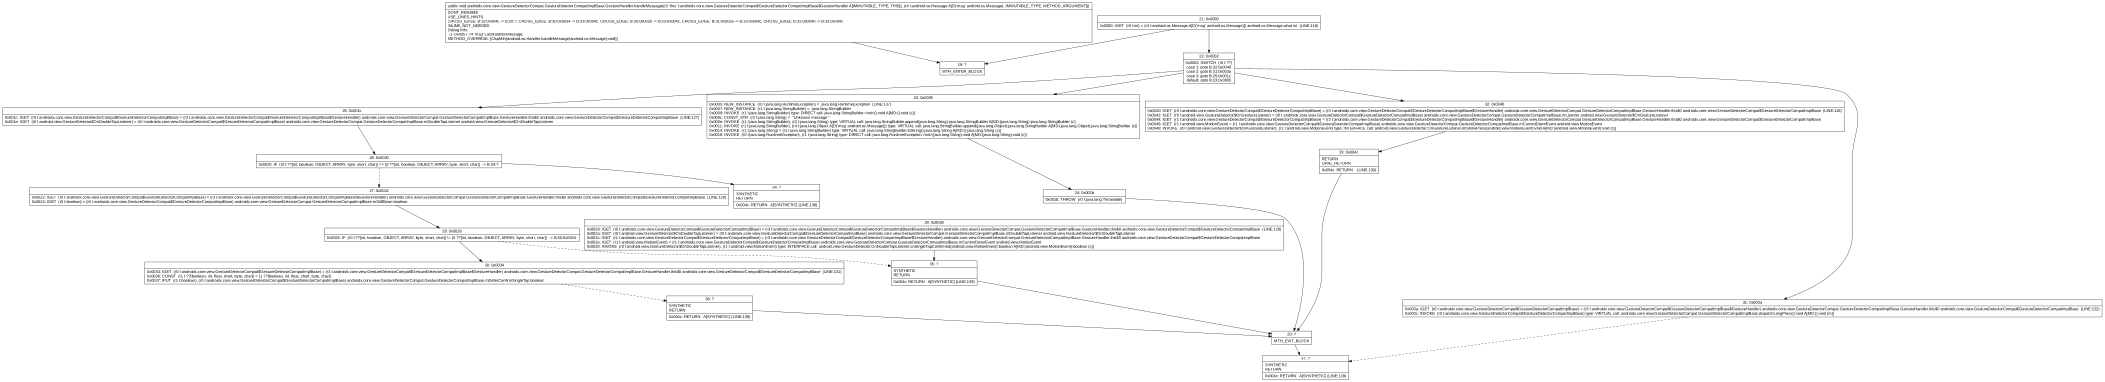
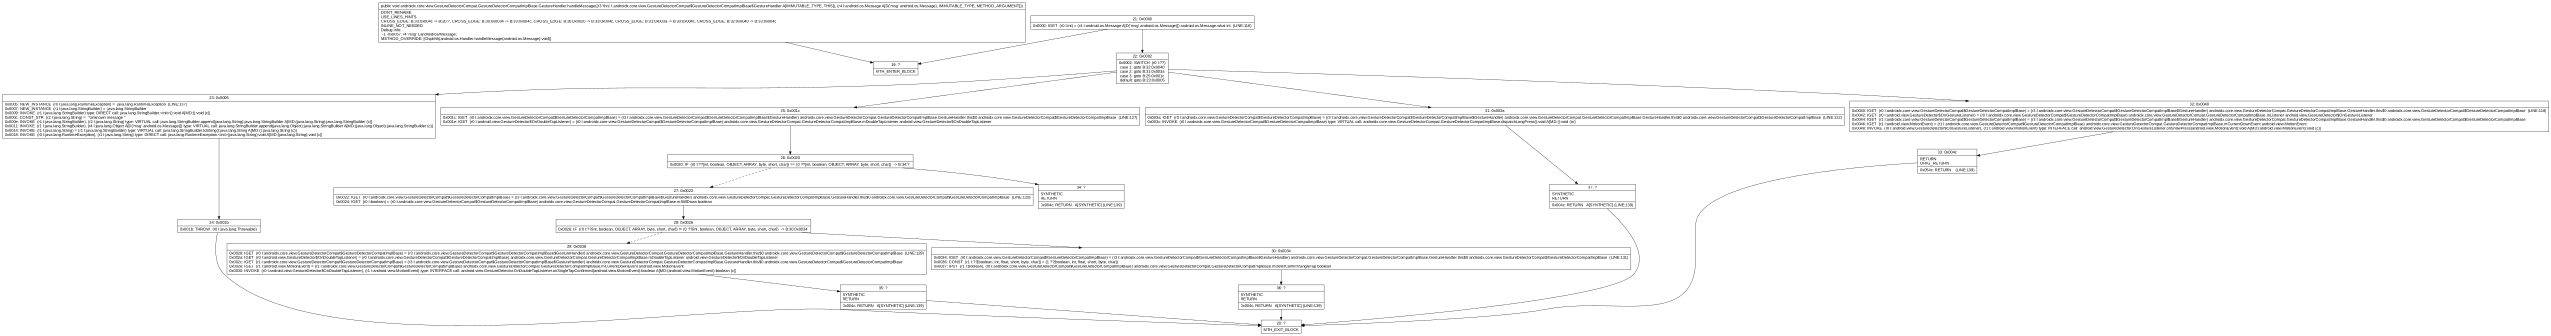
(693, 255) -> (646, 238)
(613, 292) -> (1281, 276)
(1519, 339) -> (1540, 154)
(1297, 348) -> (1509, 304)
